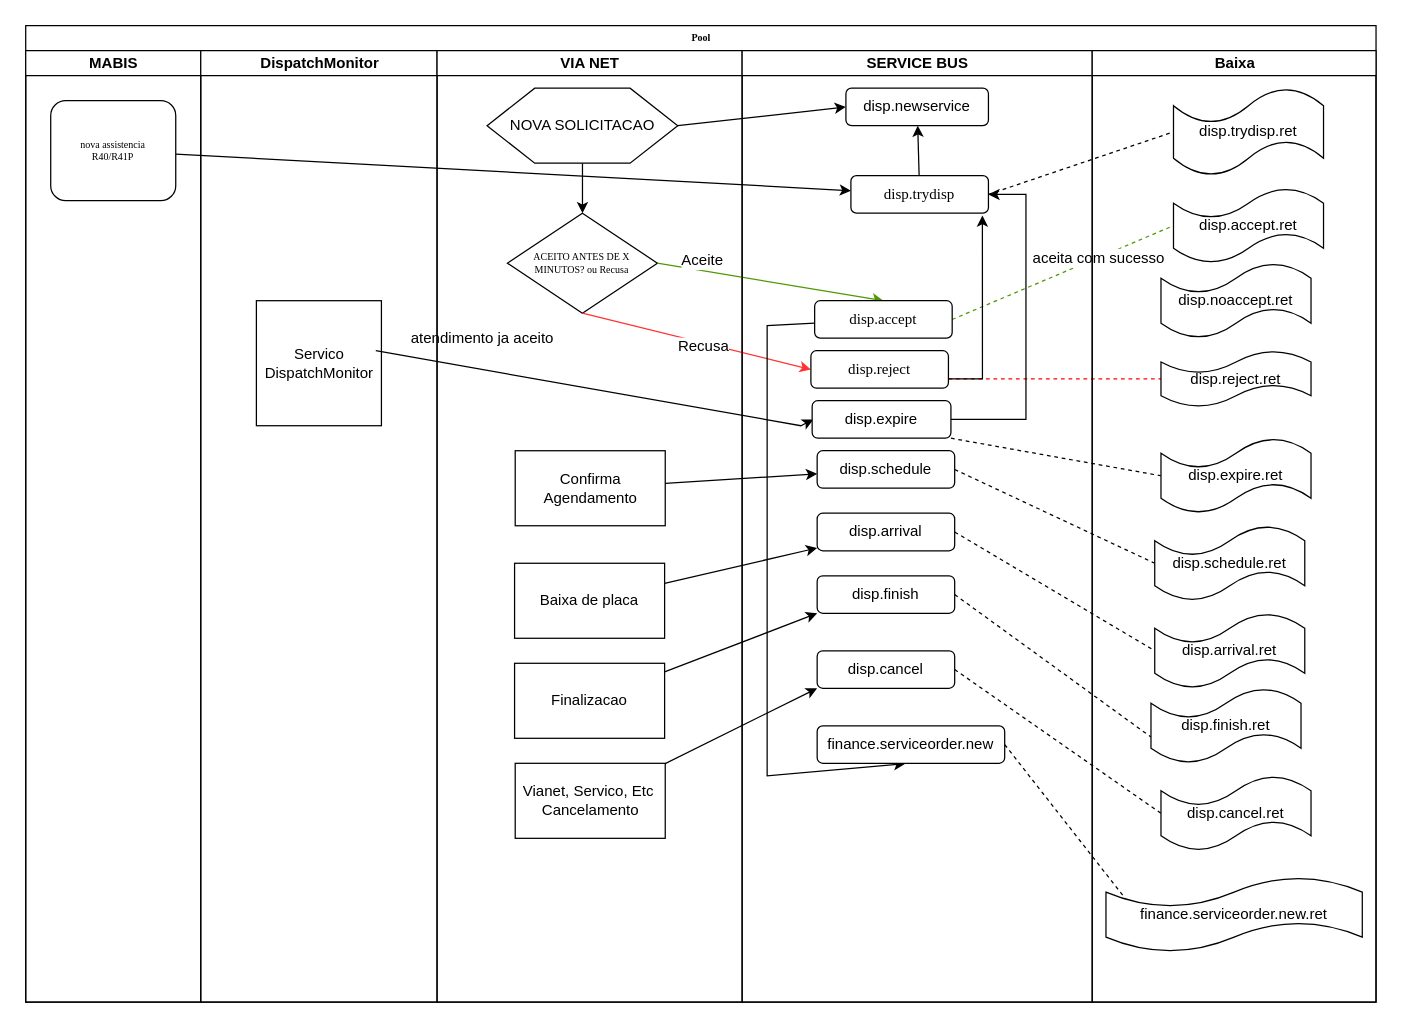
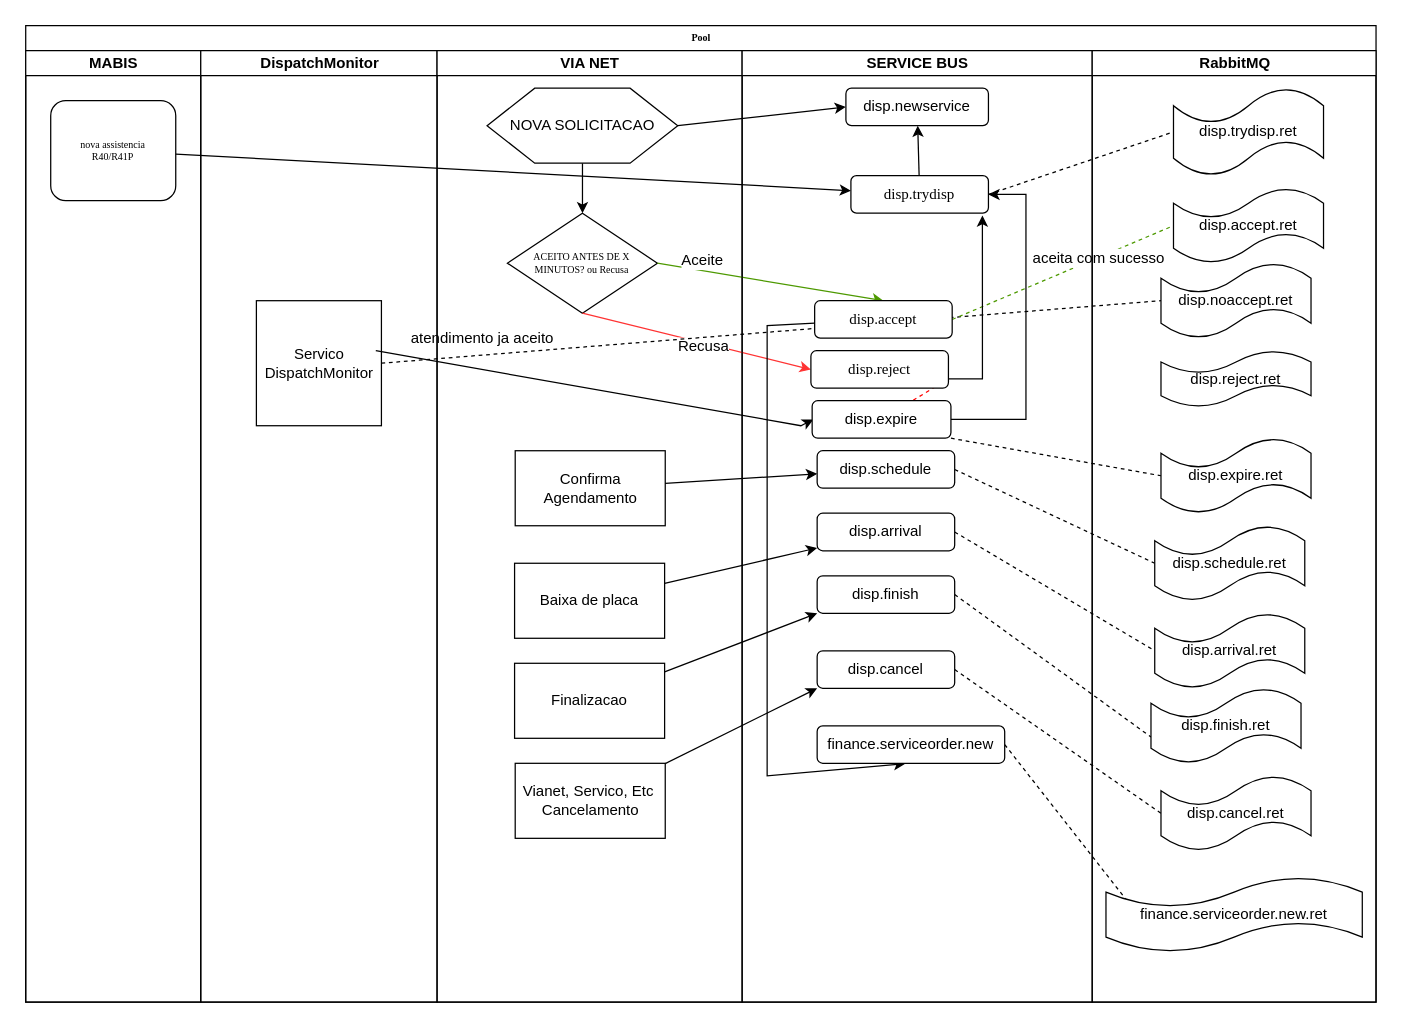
(1235, 63) -> (1235, 63)
none -> (556, 349)
(1072, 379) -> (922, 395)
